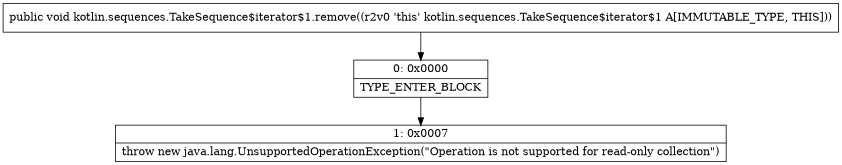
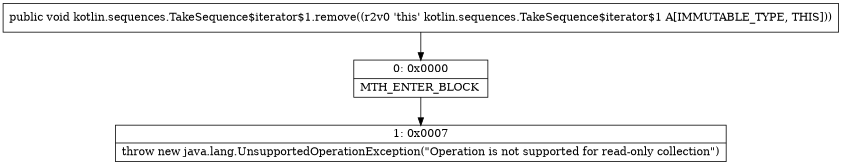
(421, 88) -> (420, 88)
